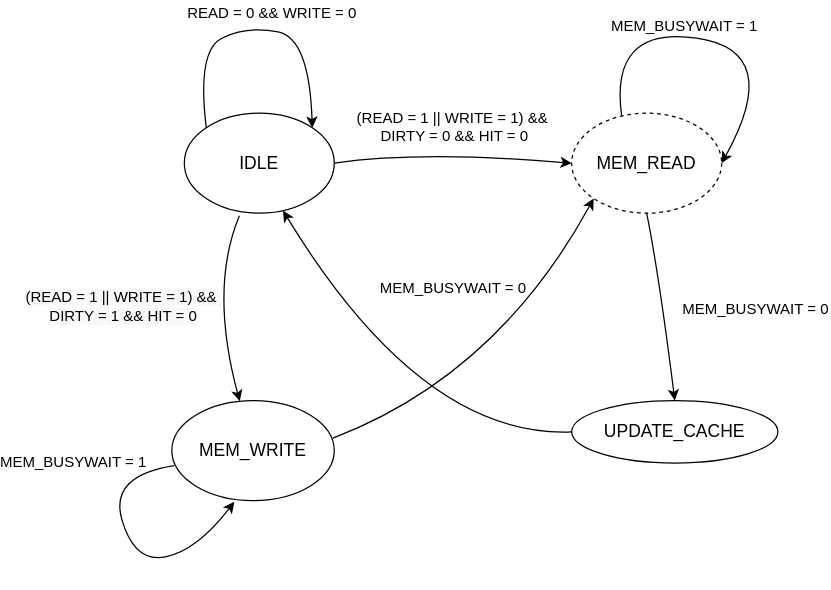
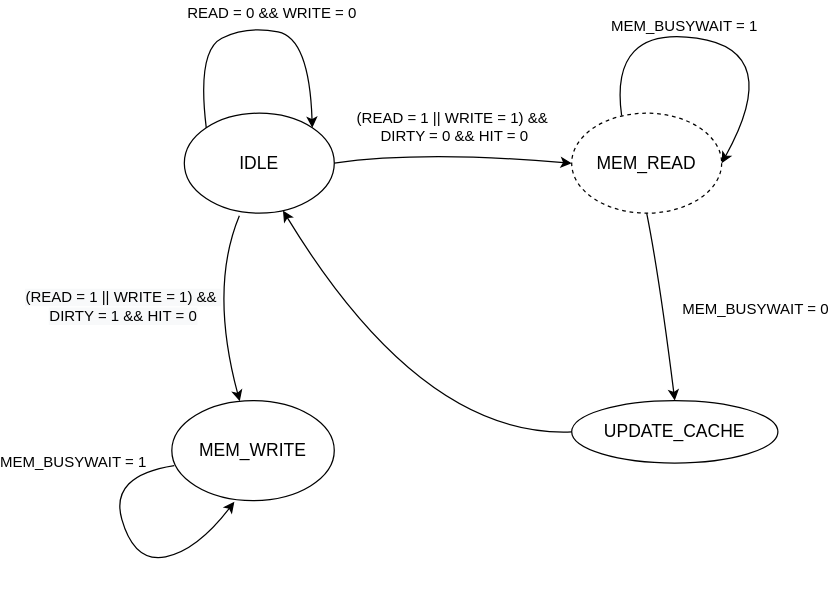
(483, 345) -> none
